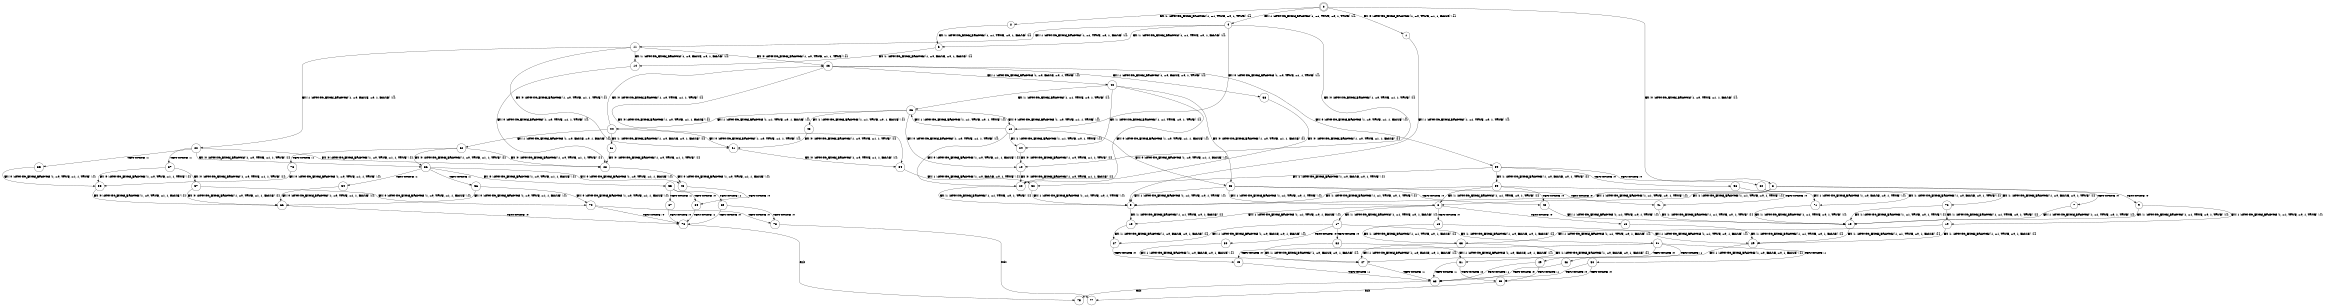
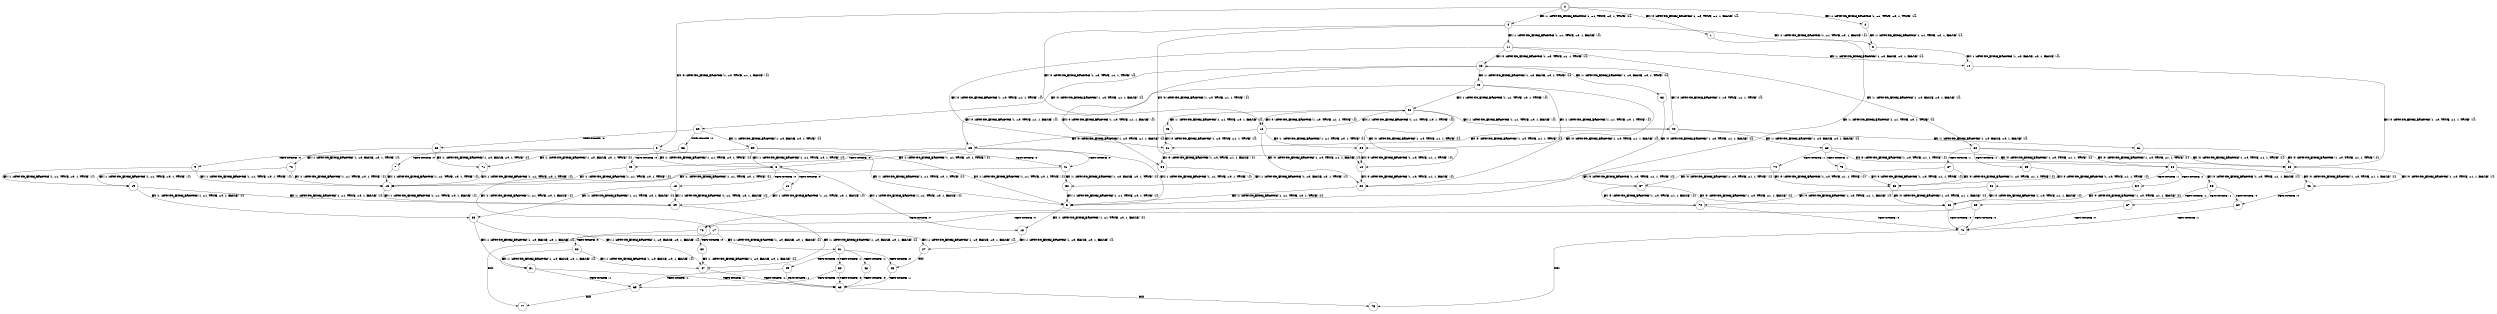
none -> (1775, 167)
(1266, 177) -> (1066, 176)
(1125, 253) -> (921, 259)
(1472, 272) -> (600, 278)
